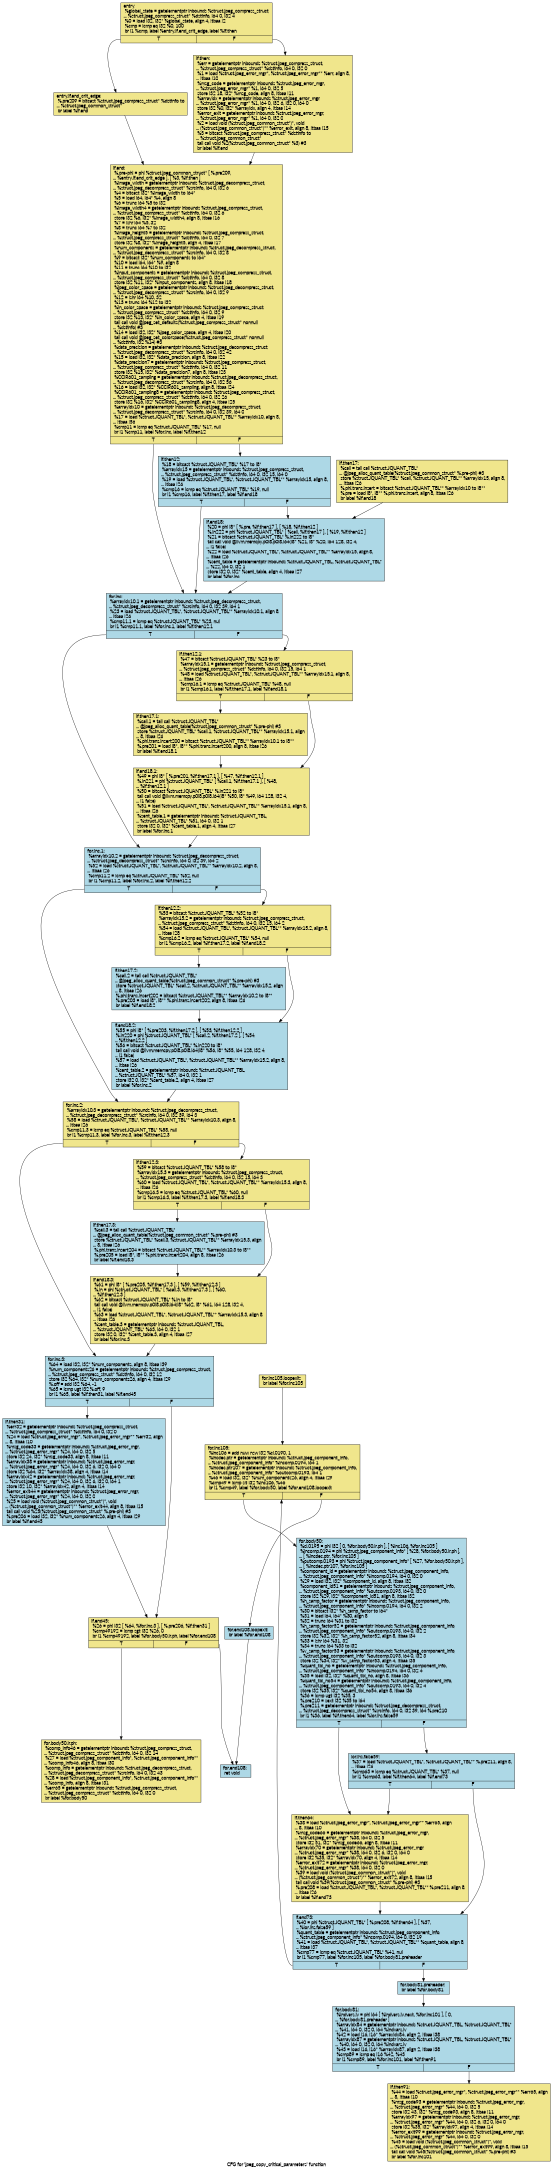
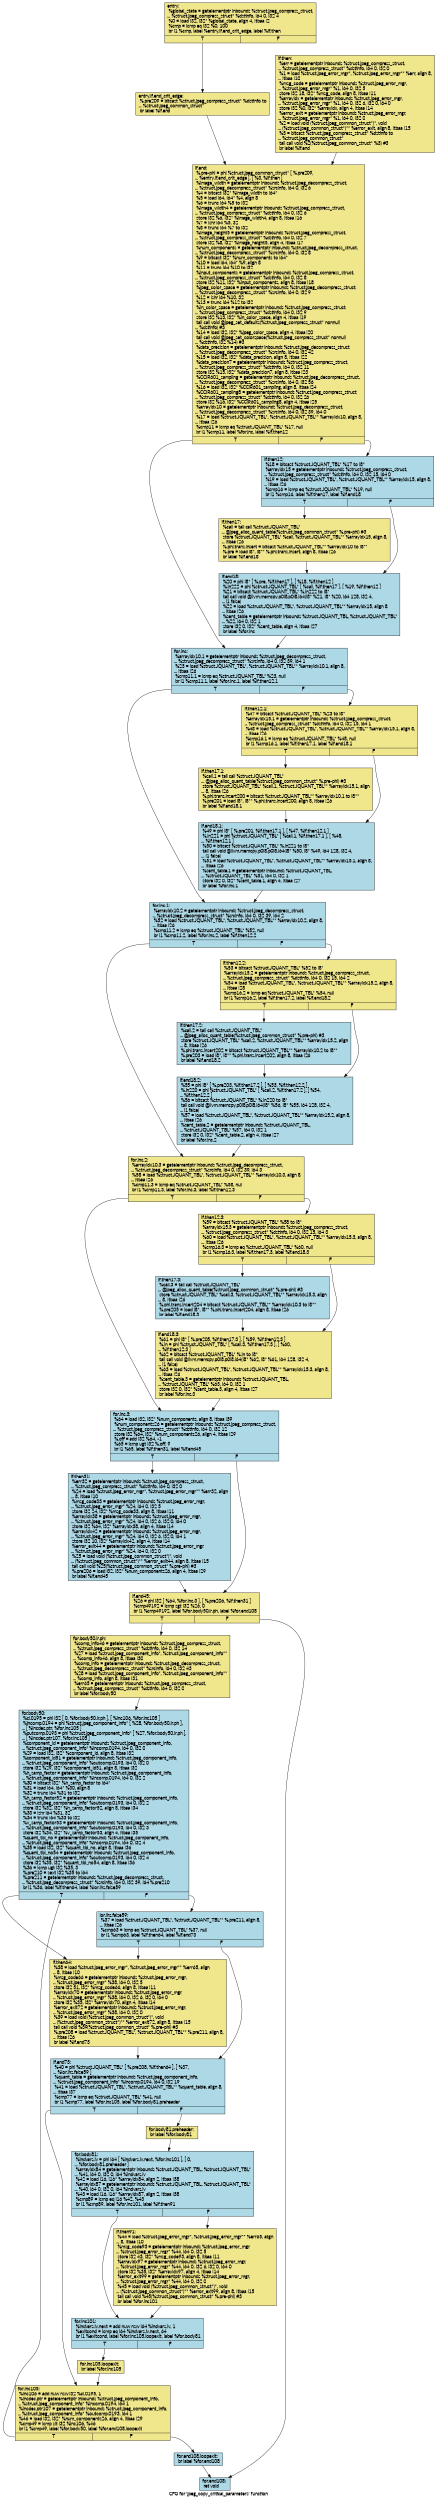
(282, 43) -> none
(124, 422) -> (206, 422)
(199, 548) -> (304, 511)
(221, 802) -> (287, 856)
(249, 1453) -> (59, 2394)
none -> (138, 1702)
(424, 1988) -> (172, 2133)
none -> (137, 2333)
